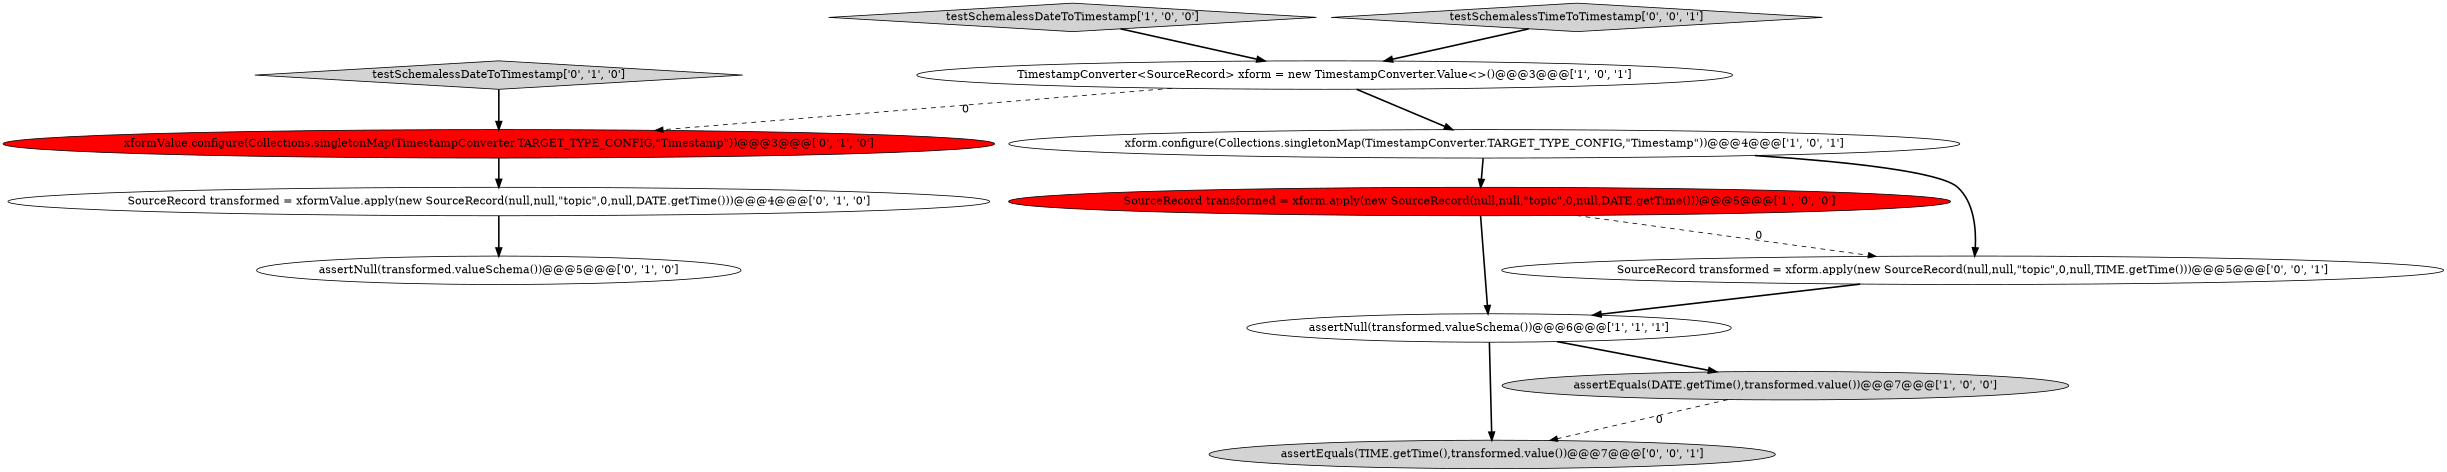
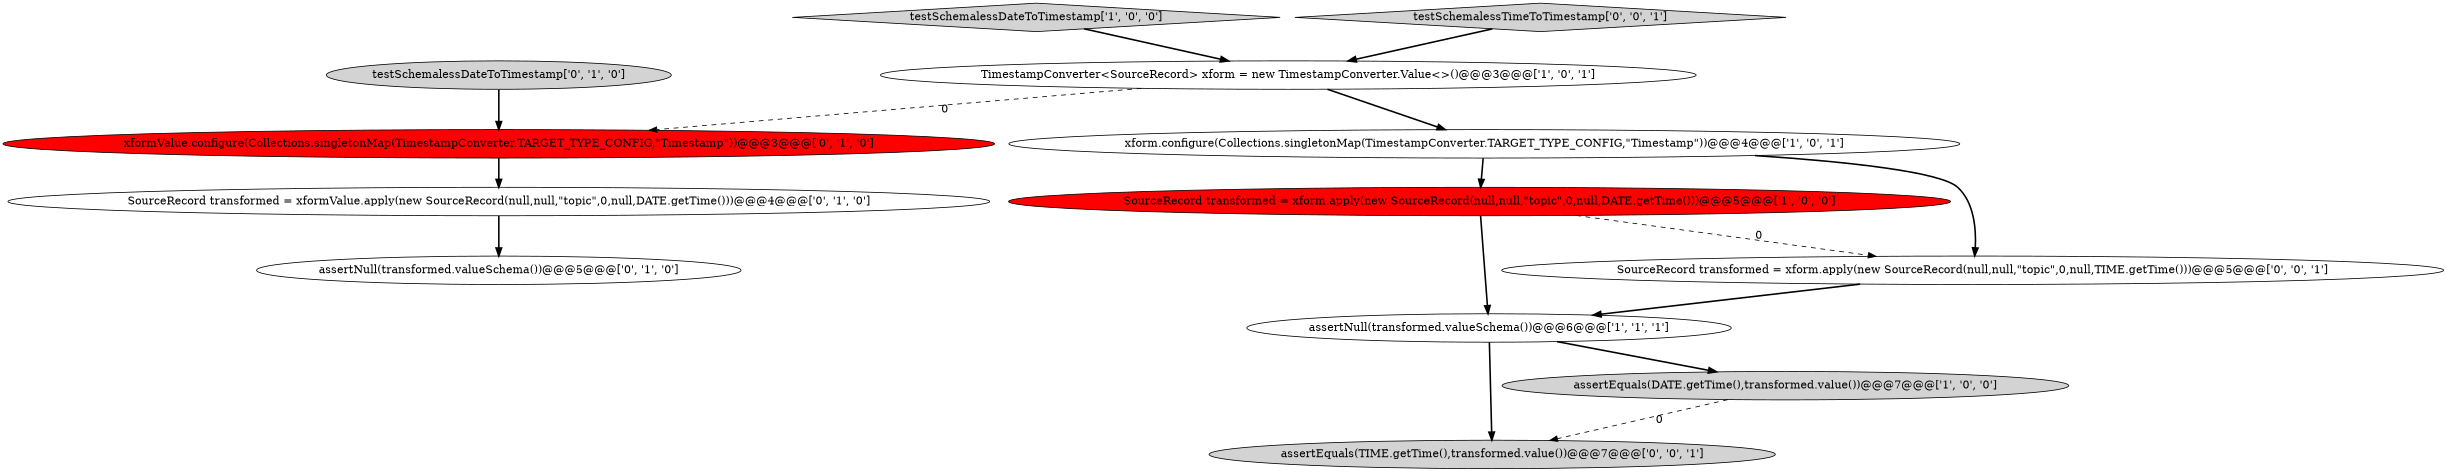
(499, 75) -> (499, 75)
